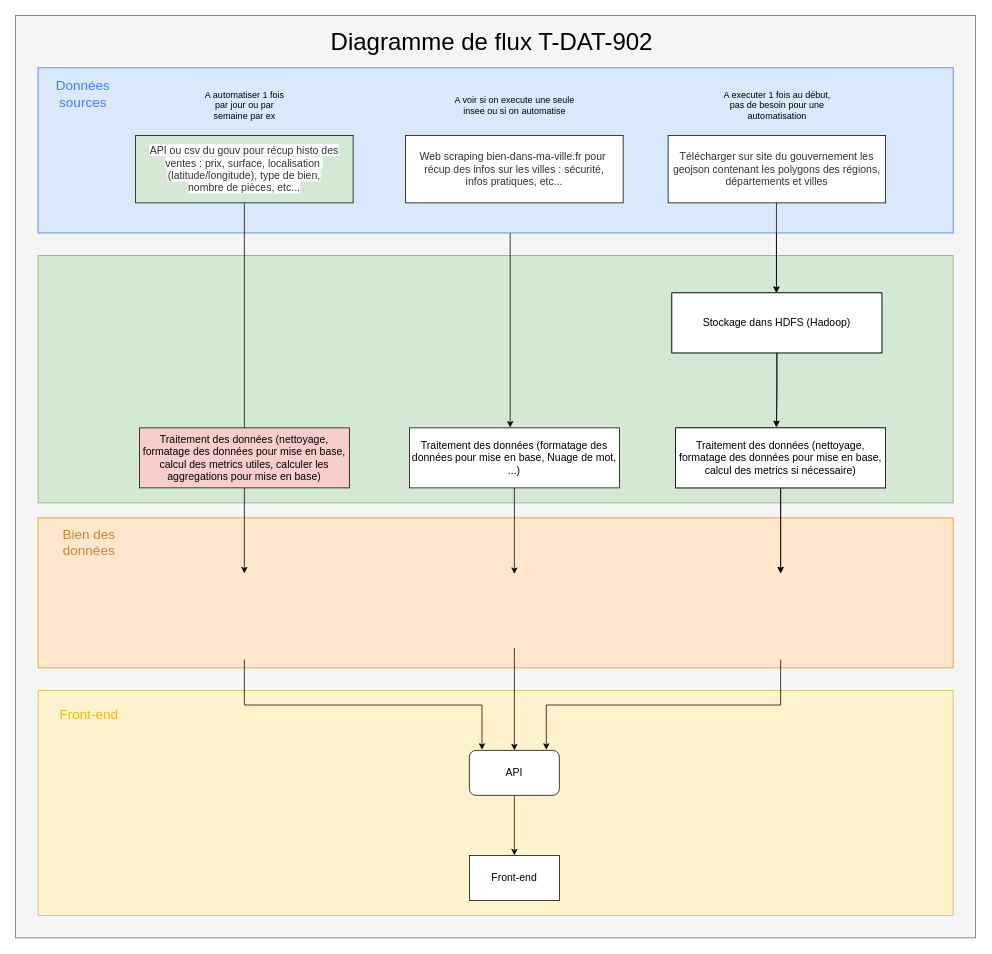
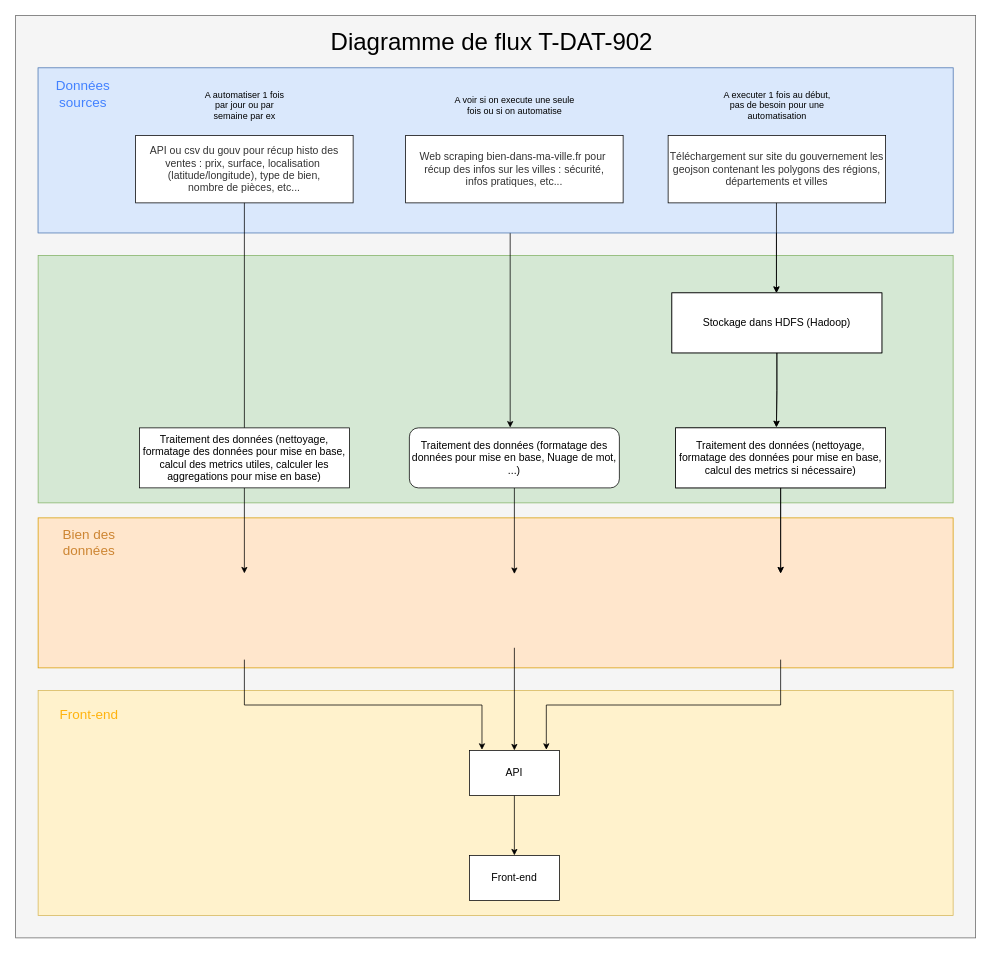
(515, 105) -> (515, 105)
(244, 169) -> (244, 169)
(777, 169) -> (777, 169)
(244, 458) -> (244, 458)
(514, 458) -> (514, 458)
(514, 773) -> (514, 773)
